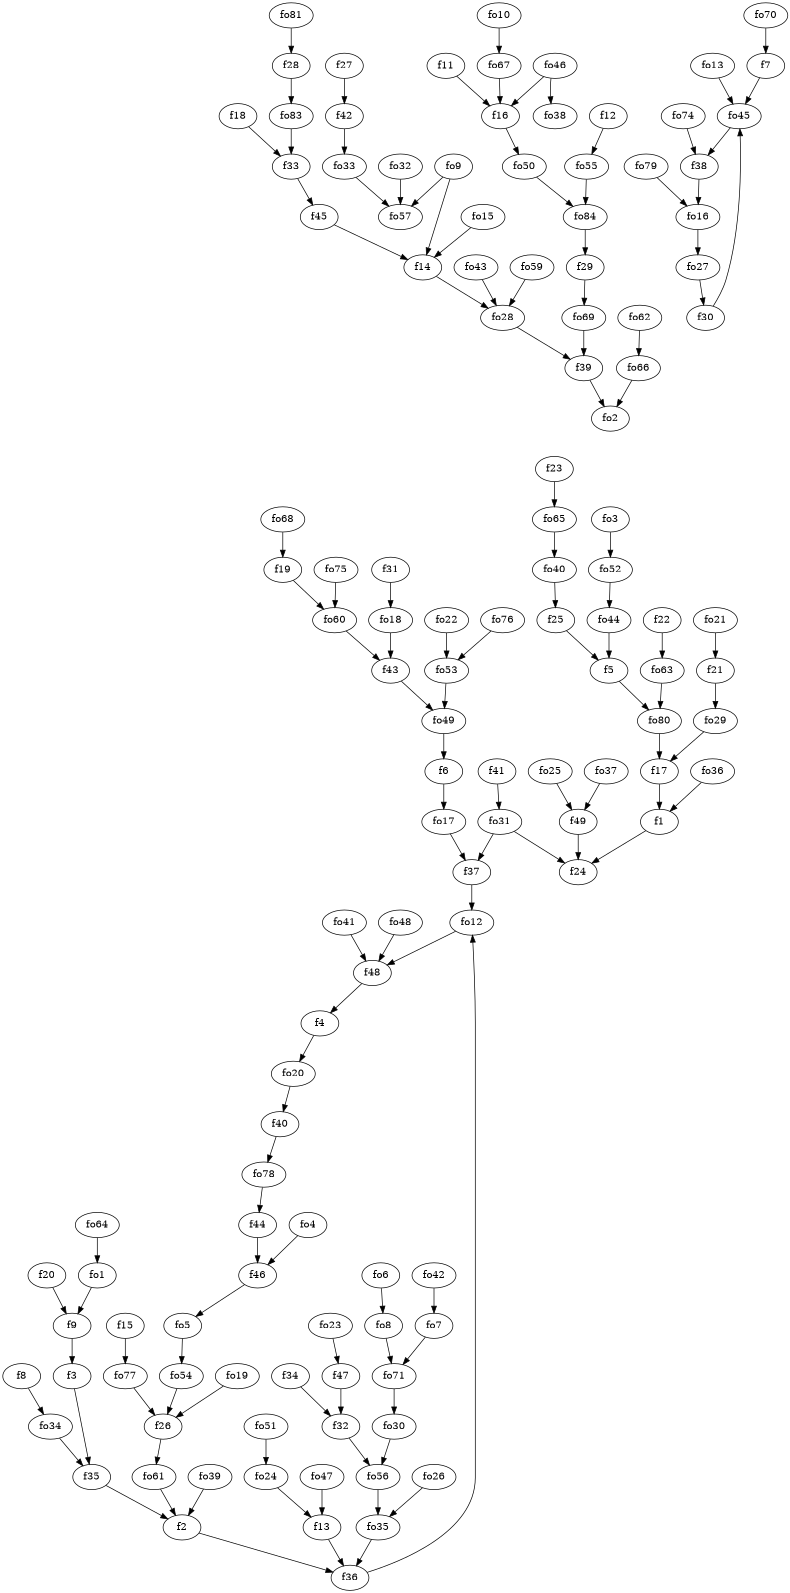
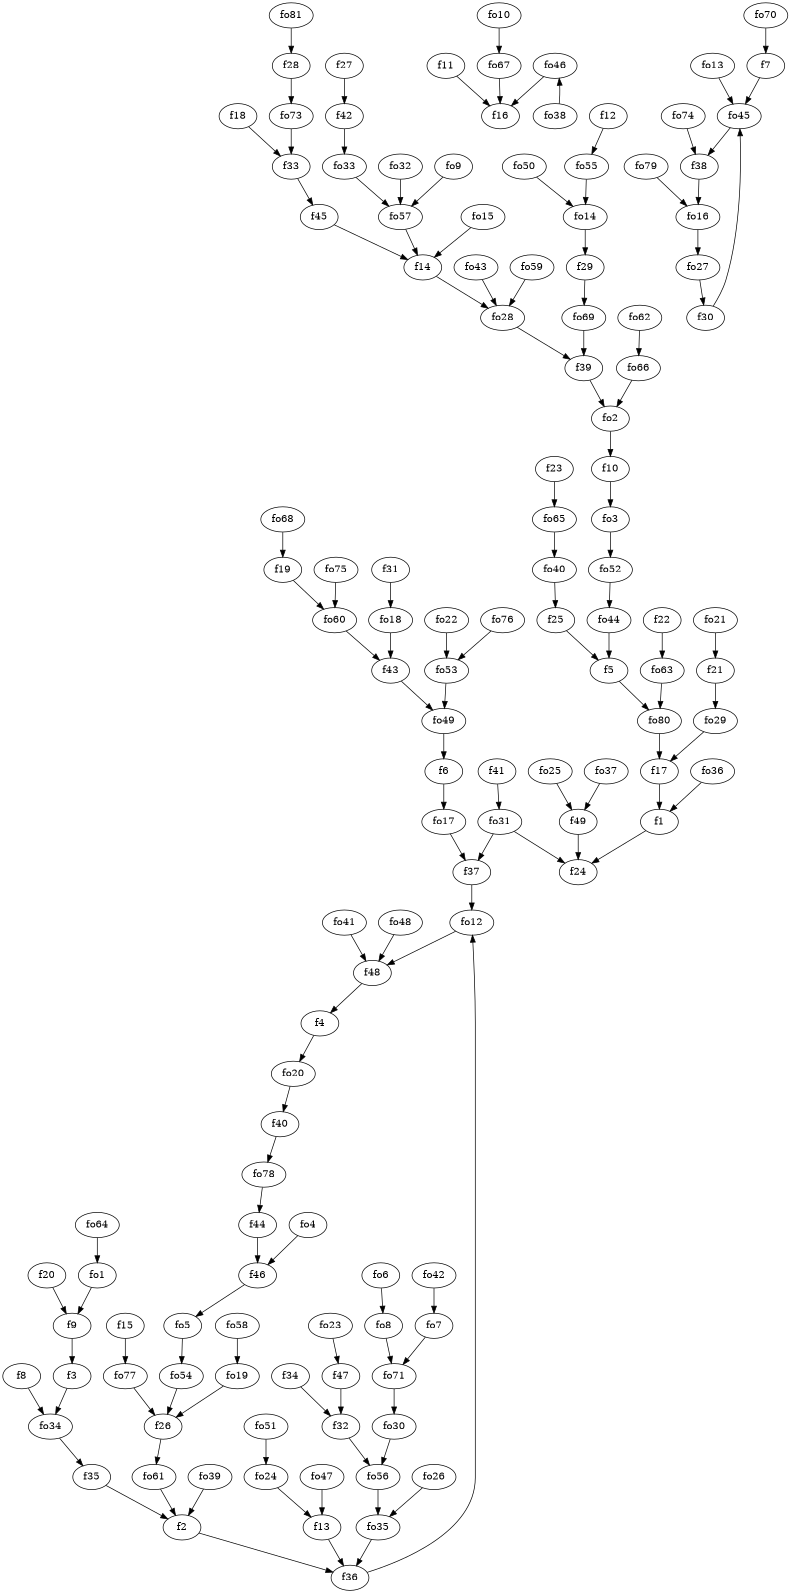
(550, 87) -> (560, 95)
(291, 116) -> (291, 116)
(511, 138) -> none
(439, 214) -> (410, 239)
(585, 217) -> (585, 217)
none -> (610, 469)
none -> (237, 1326)
(81, 1423) -> (63, 1398)
